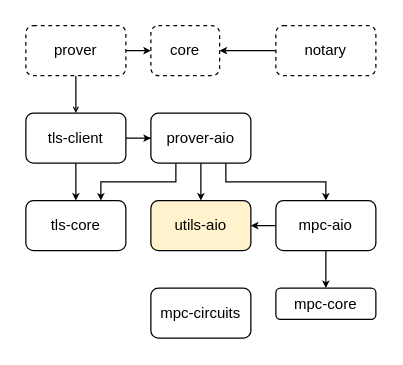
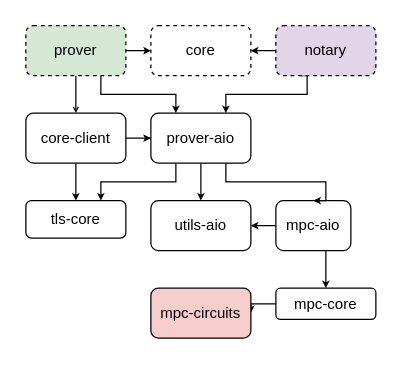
(76, 51) -> (76, 51)
(185, 51) -> (201, 51)
(326, 51) -> (326, 51)
none -> (136, 94)
none -> (271, 94)
(76, 138) -> (76, 138)
(76, 226) -> (76, 219)
(201, 226) -> (201, 226)
(326, 226) -> (313, 226)
none -> (262, 304)
(201, 313) -> (201, 313)
